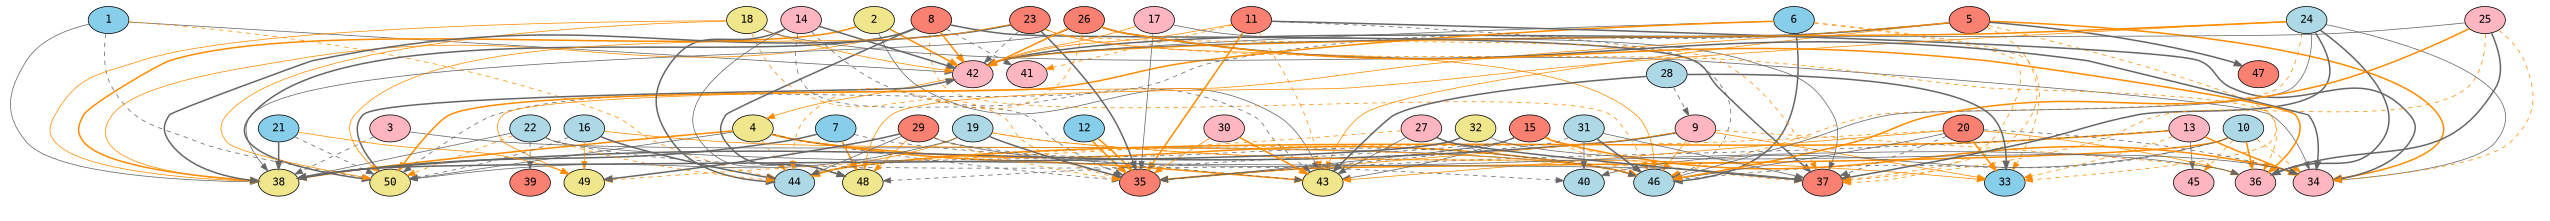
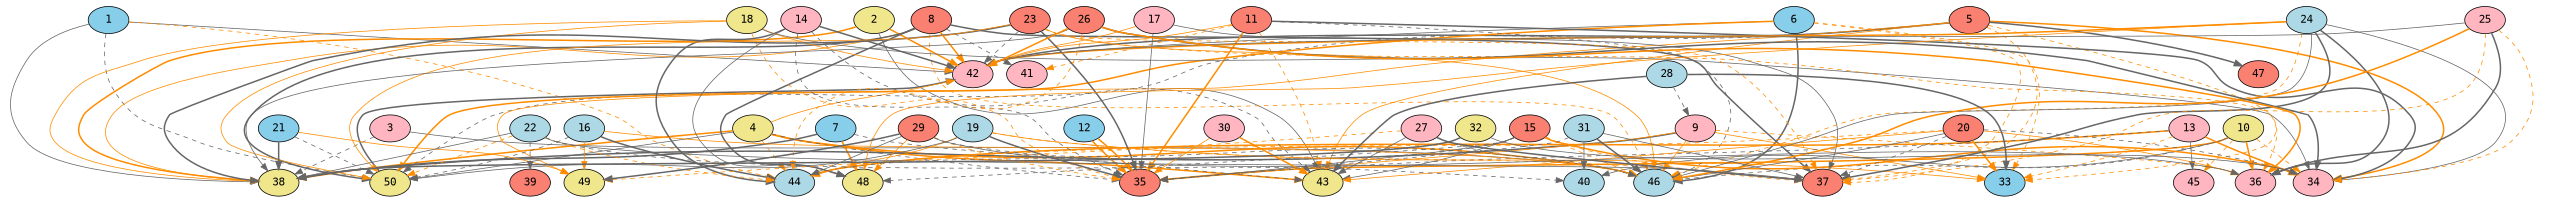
(863, 96) -> (858, 99)
(2243, 128) -> (2243, 128)
